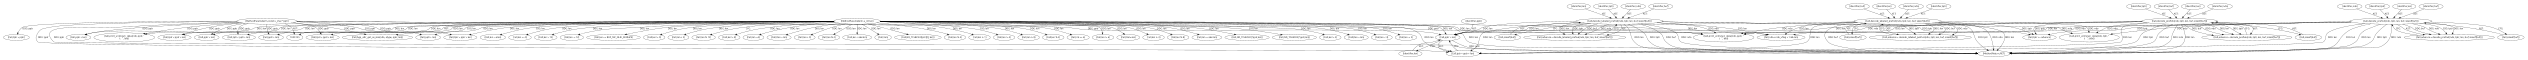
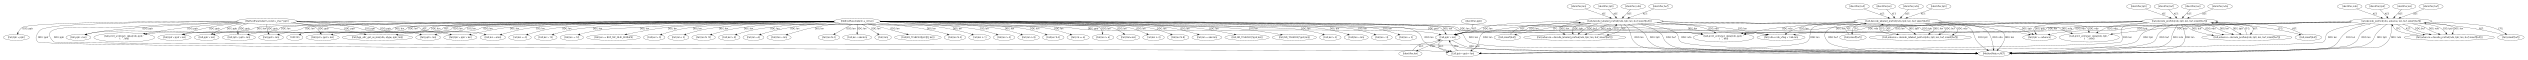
(2391, 21) -> (2391, 21)
(291, 28) -> (401, 25)
(748, 29) -> (748, 29)
(805, 37) -> none
